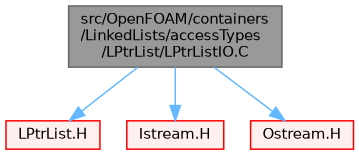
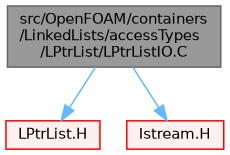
(302, 135) -> none
